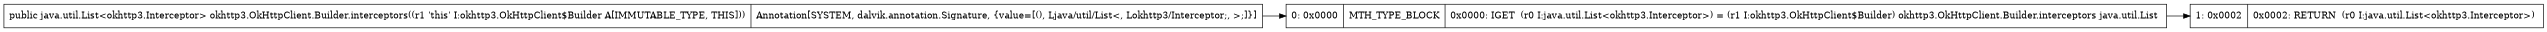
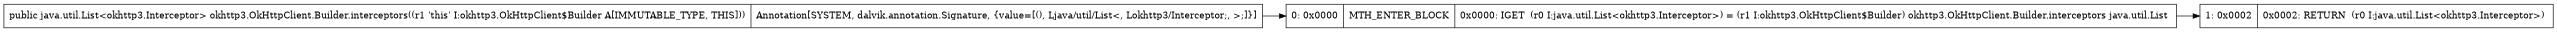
(1394, 16) -> (1399, 16)
